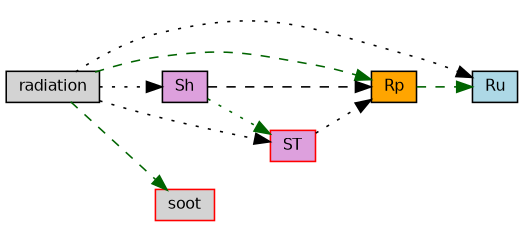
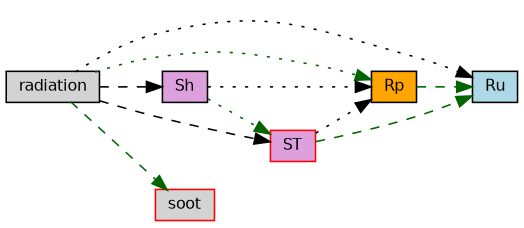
(226, 52) -> (226, 52)
(123, 87) -> (123, 87)
(282, 87) -> (282, 87)
(177, 122) -> (177, 122)
none -> (388, 125)
